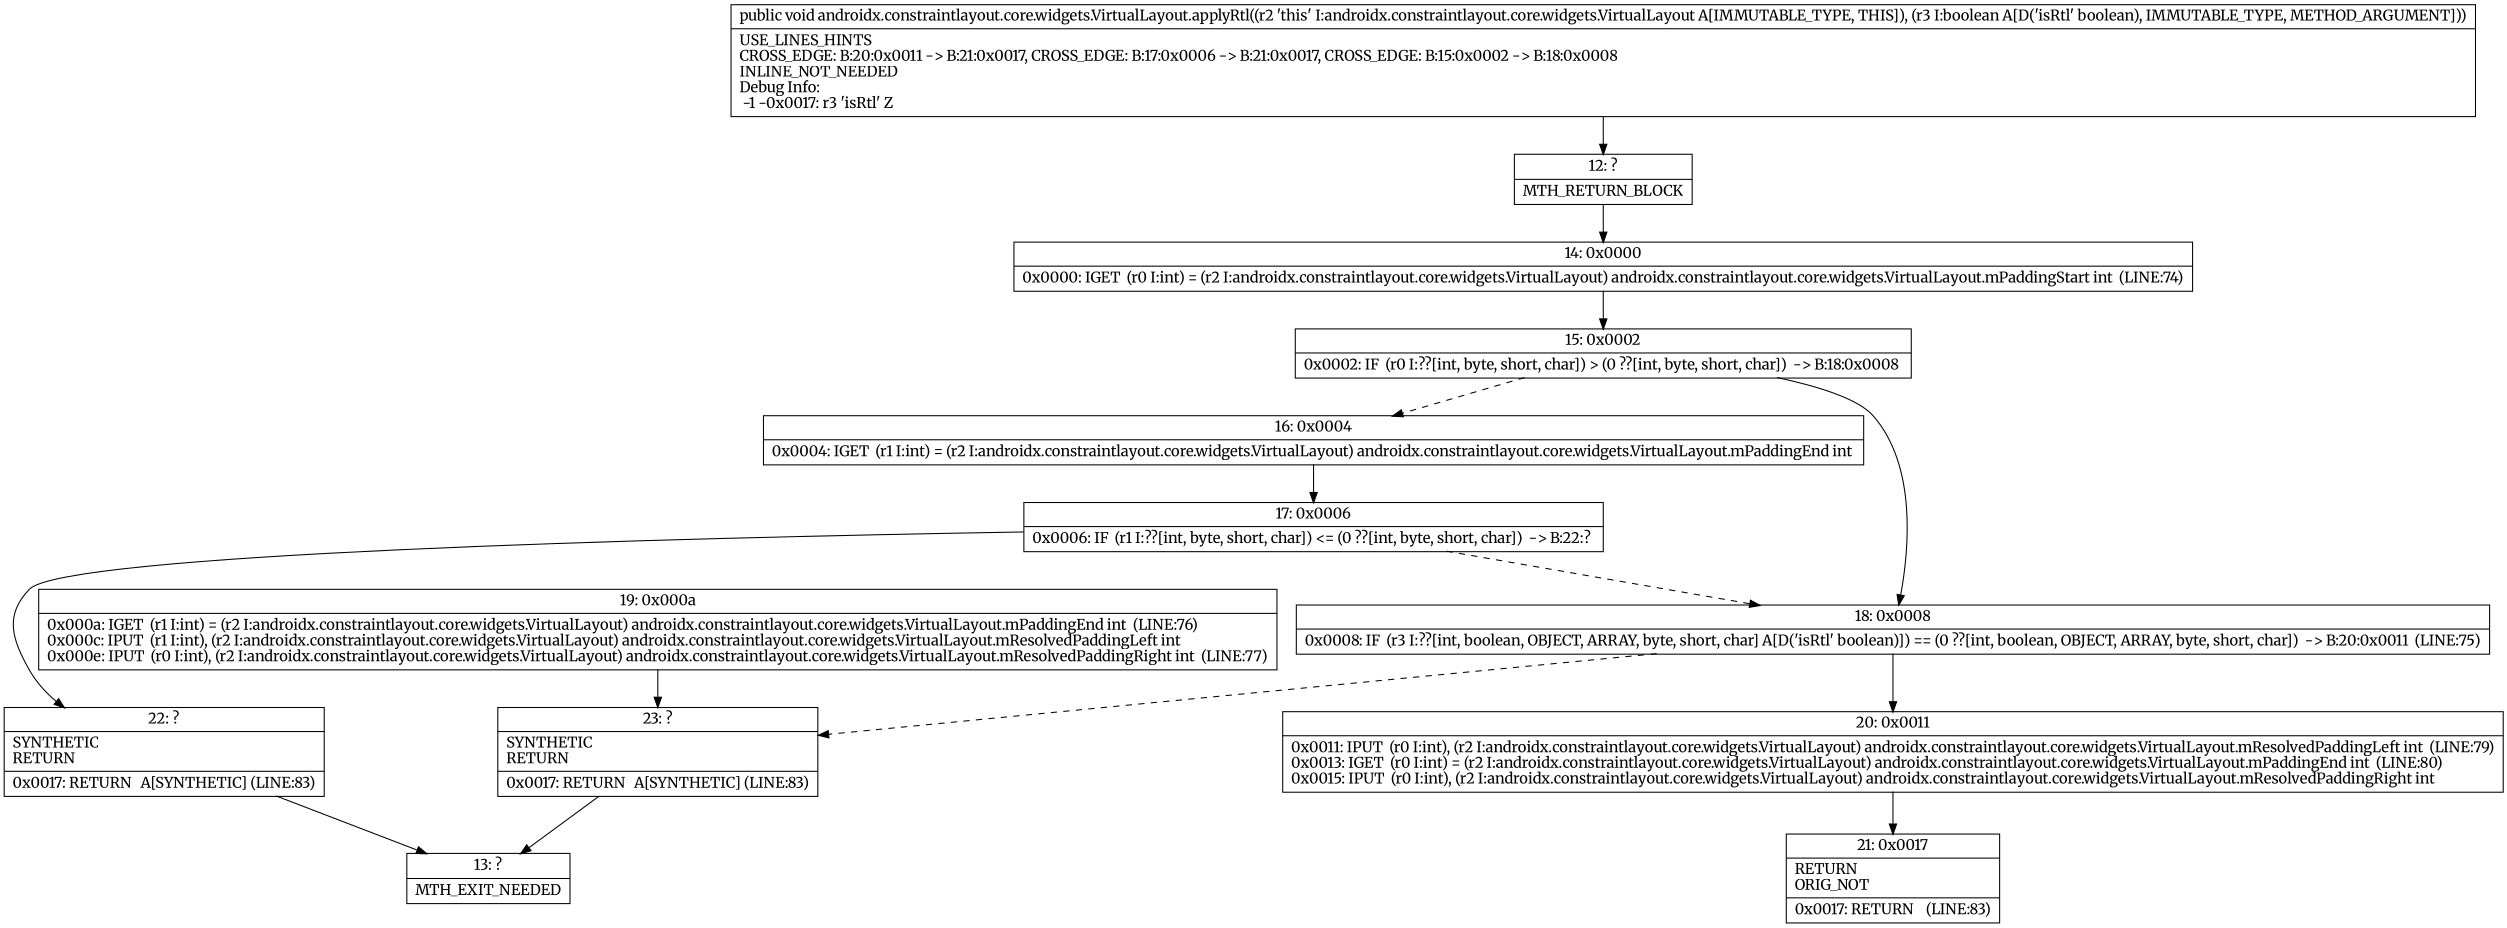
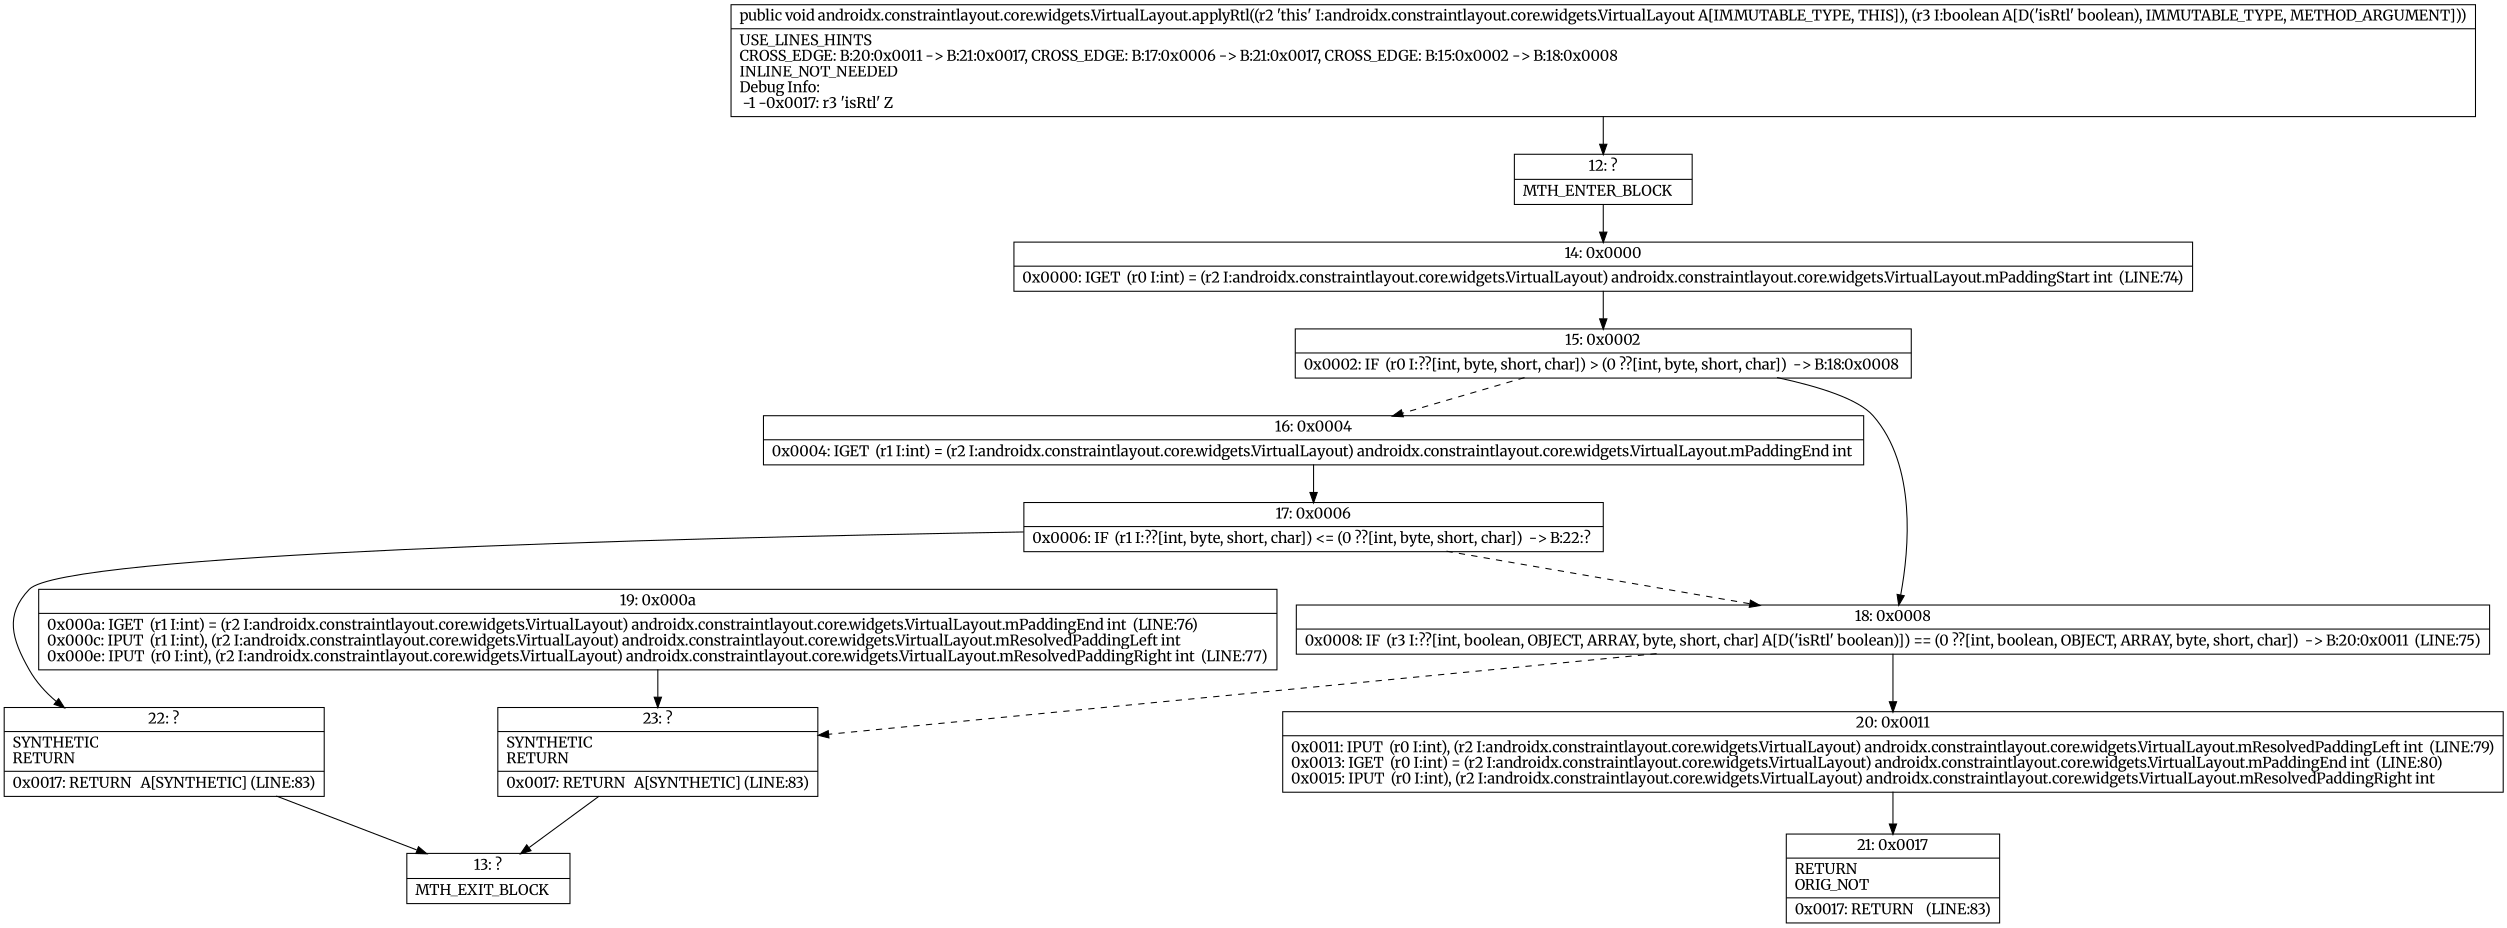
(1603, 191) -> (1598, 191)
(488, 891) -> (482, 891)
